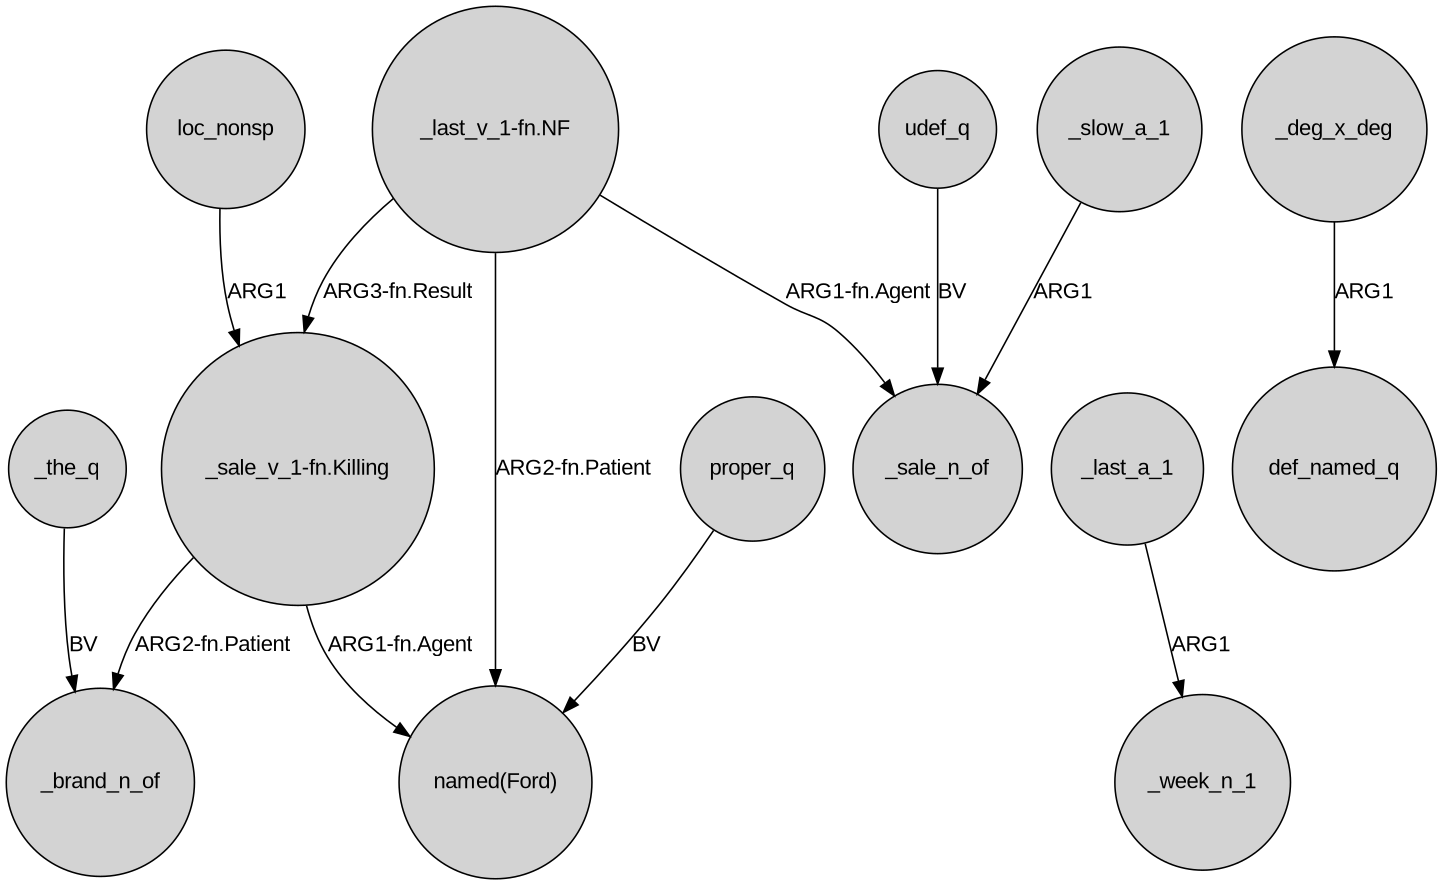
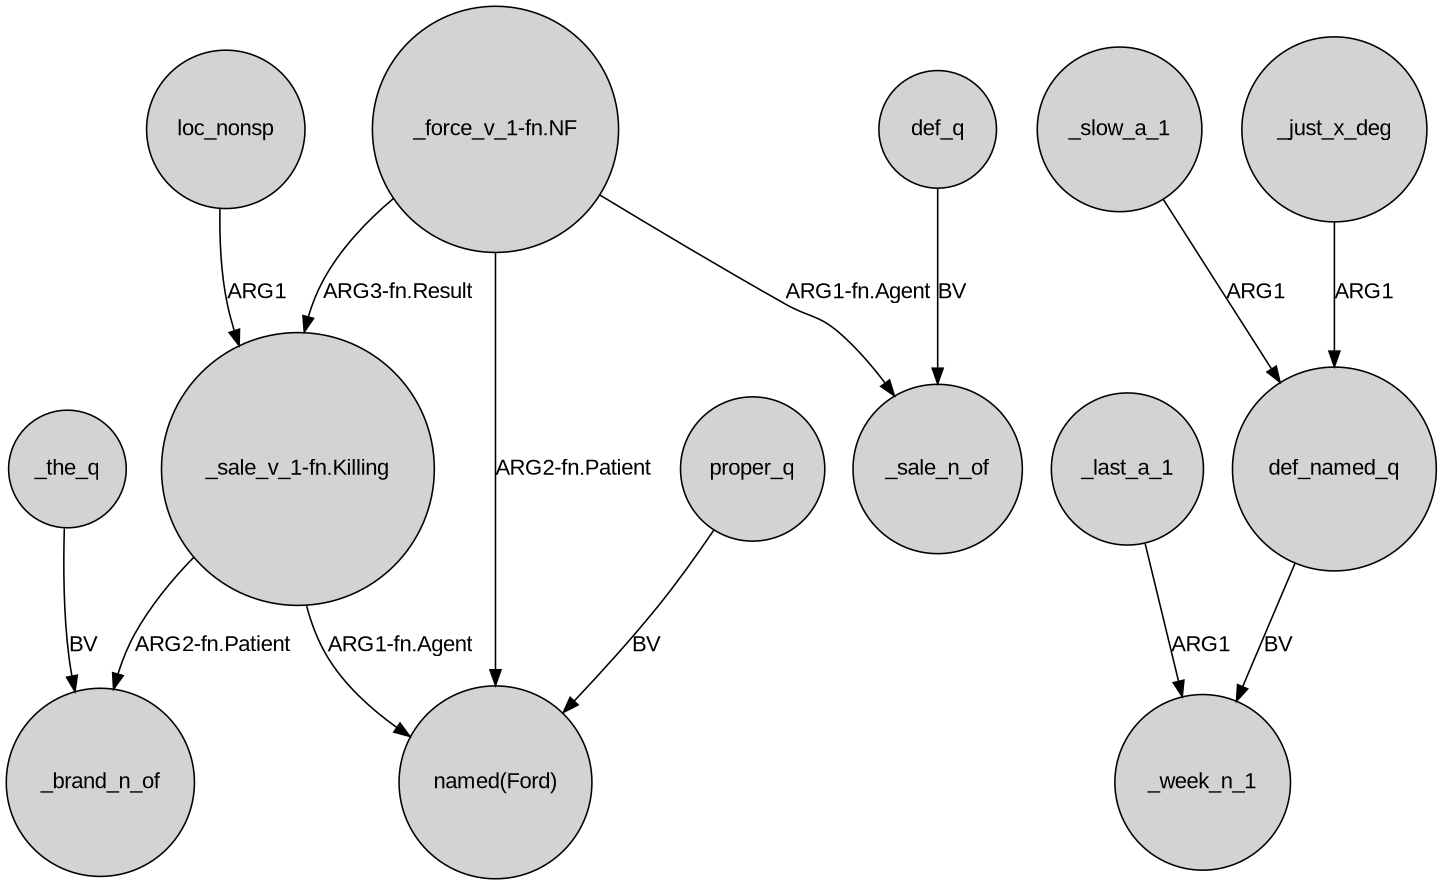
(495, 129) -> (495, 129)
(938, 129) -> (938, 129)
(1334, 129) -> (1334, 129)
(1033, 291) -> (1217, 284)
none -> (1269, 625)
